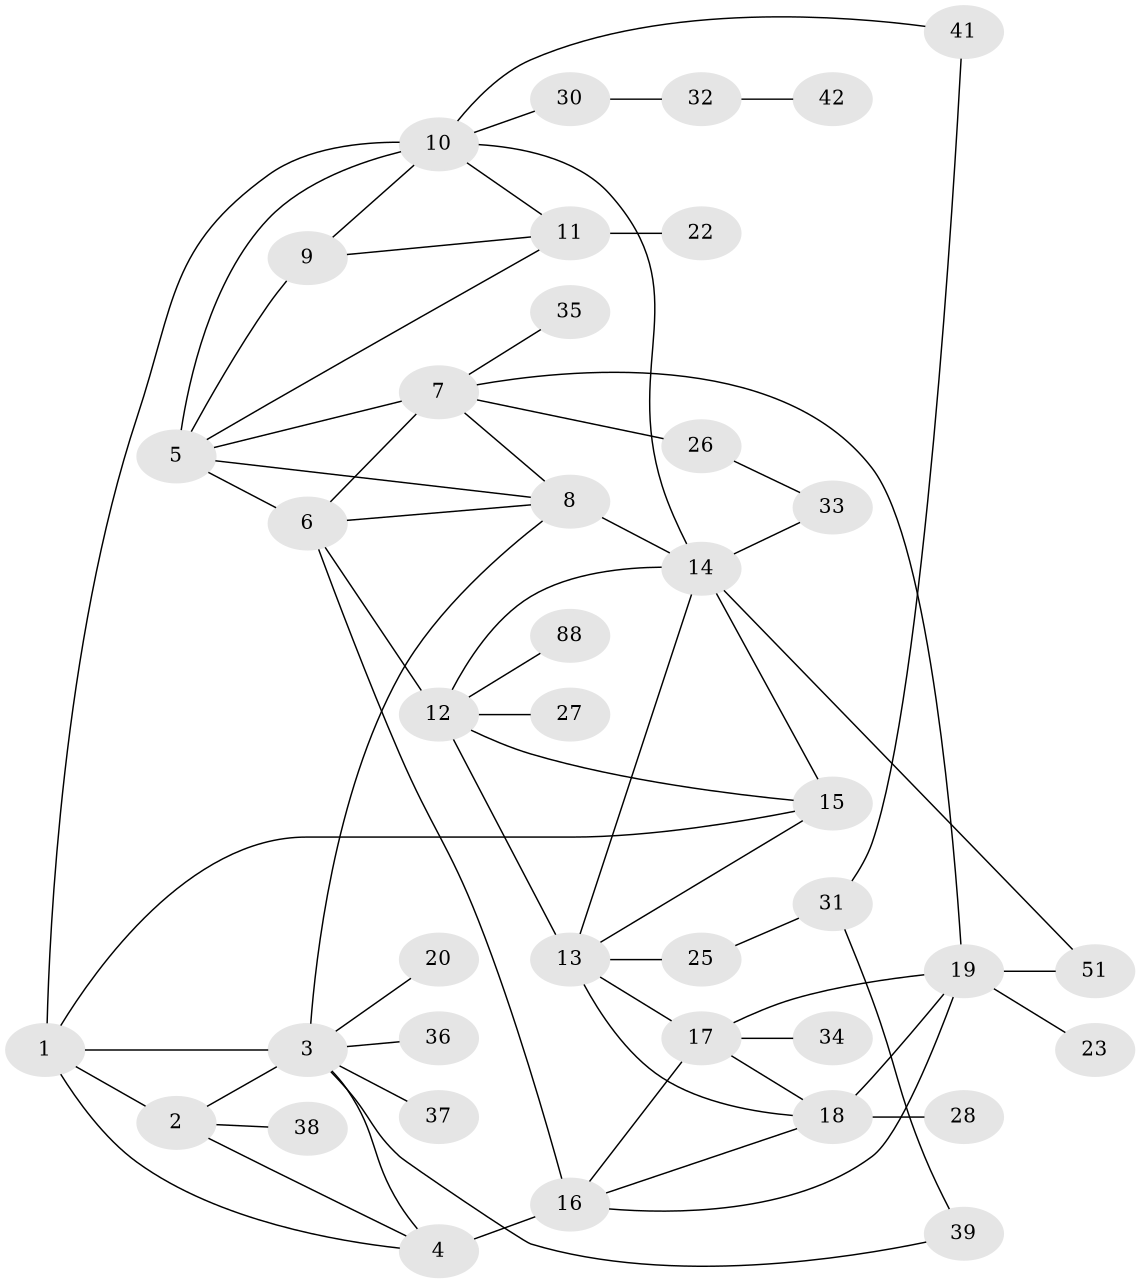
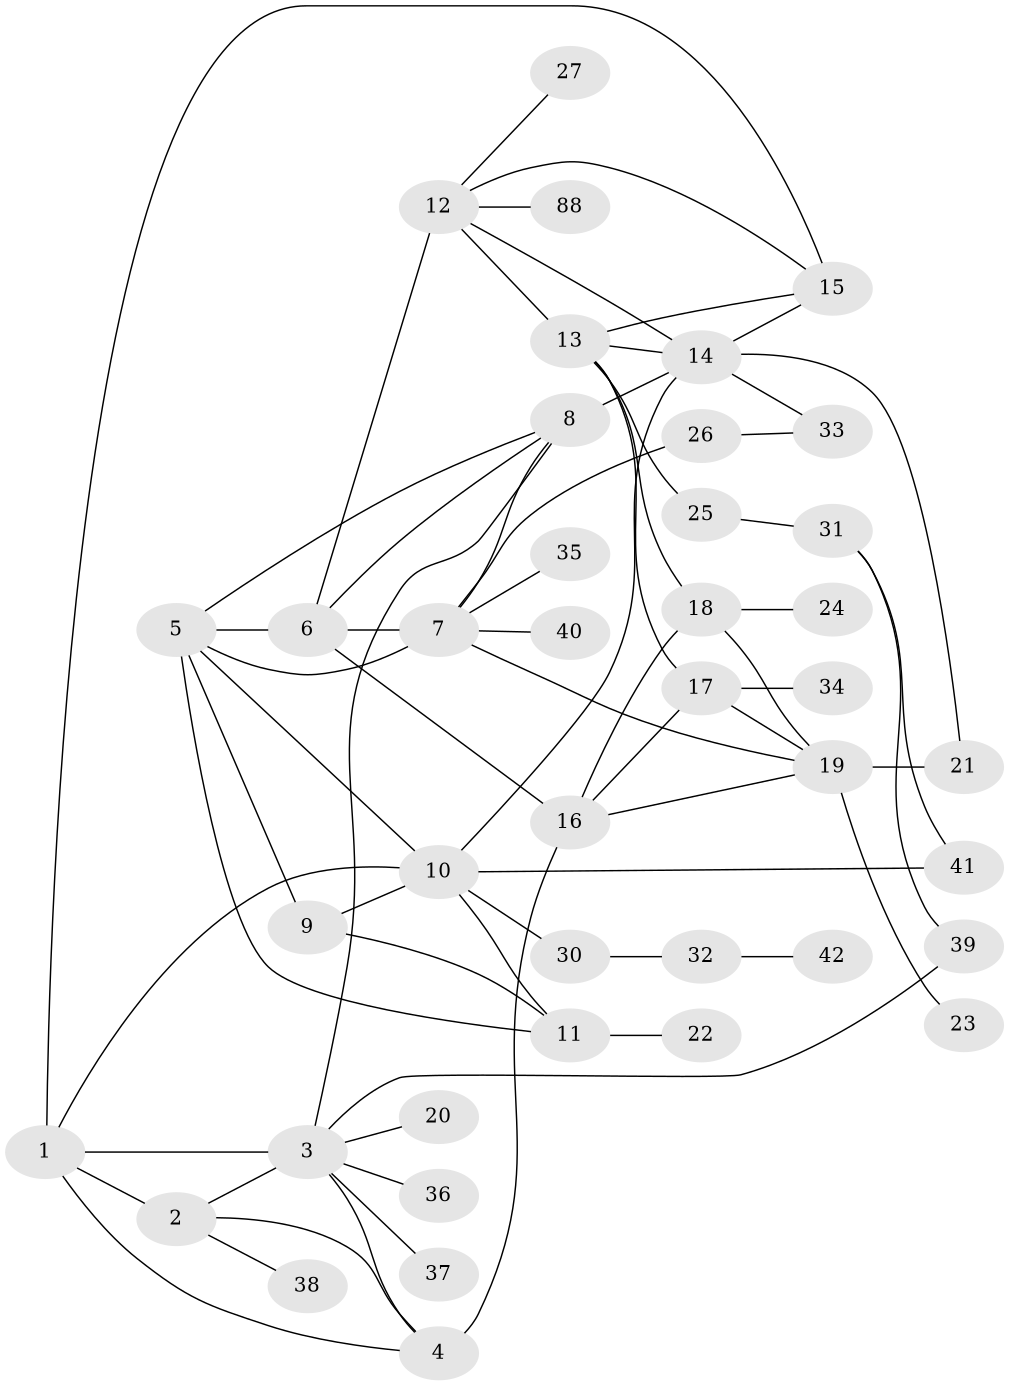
none -> (570, 633)
(1095, 971) -> (964, 767)
(767, 1078) -> none
(964, 1117) -> (833, 610)
